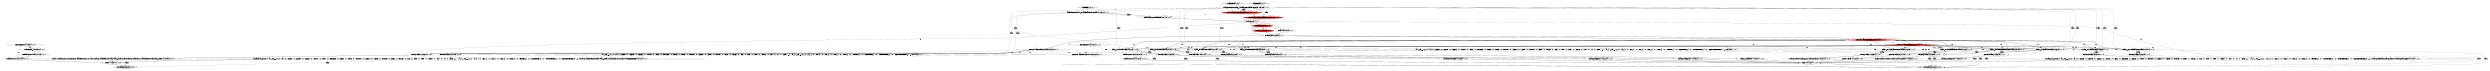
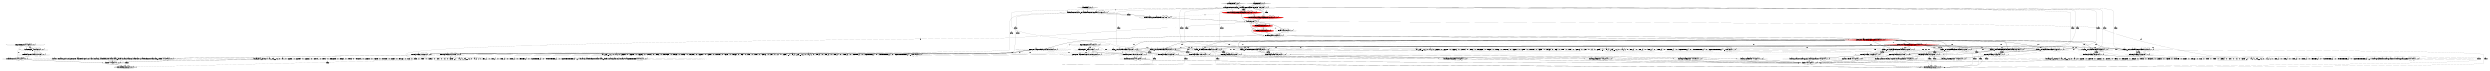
none -> (1088, 50)
